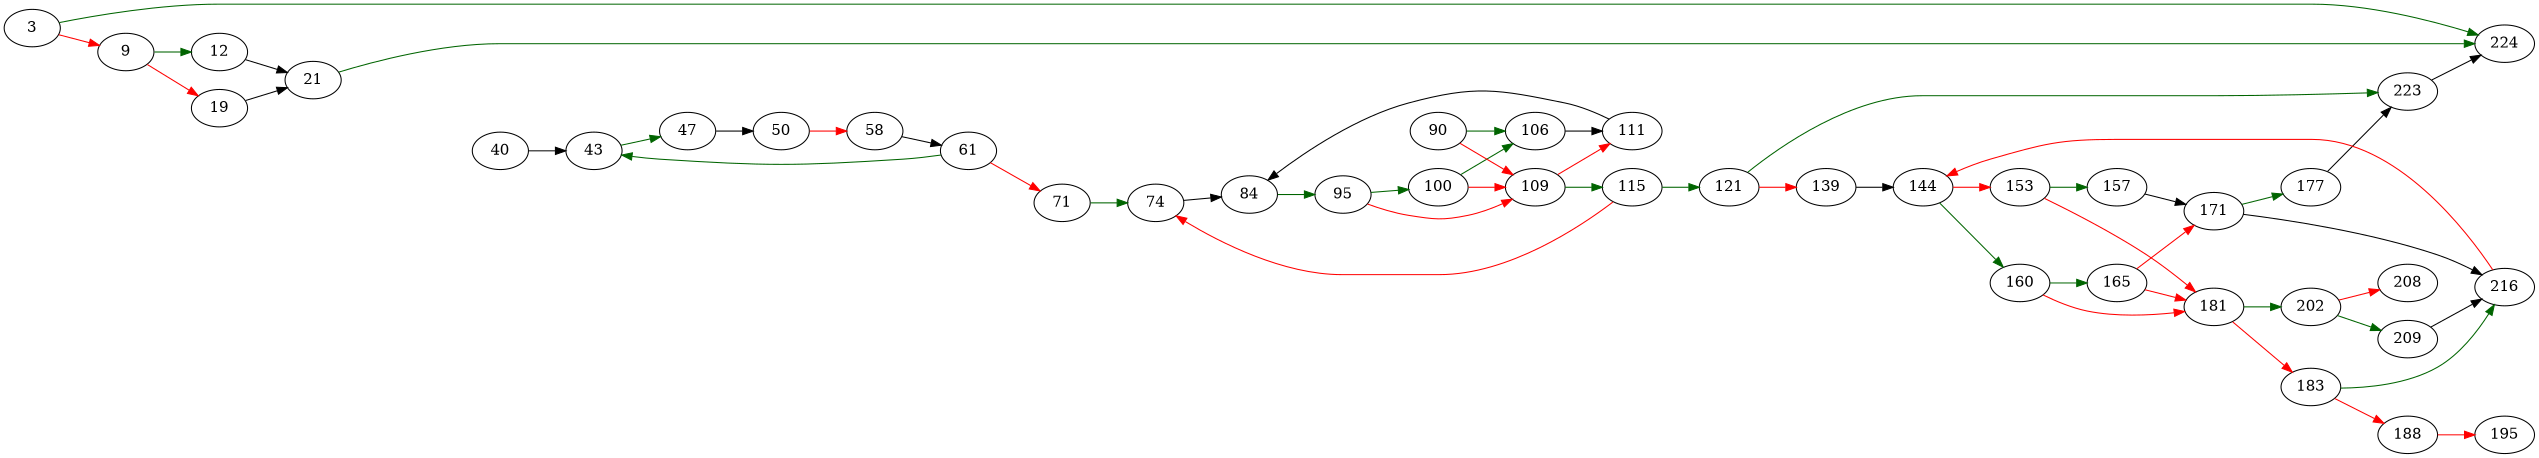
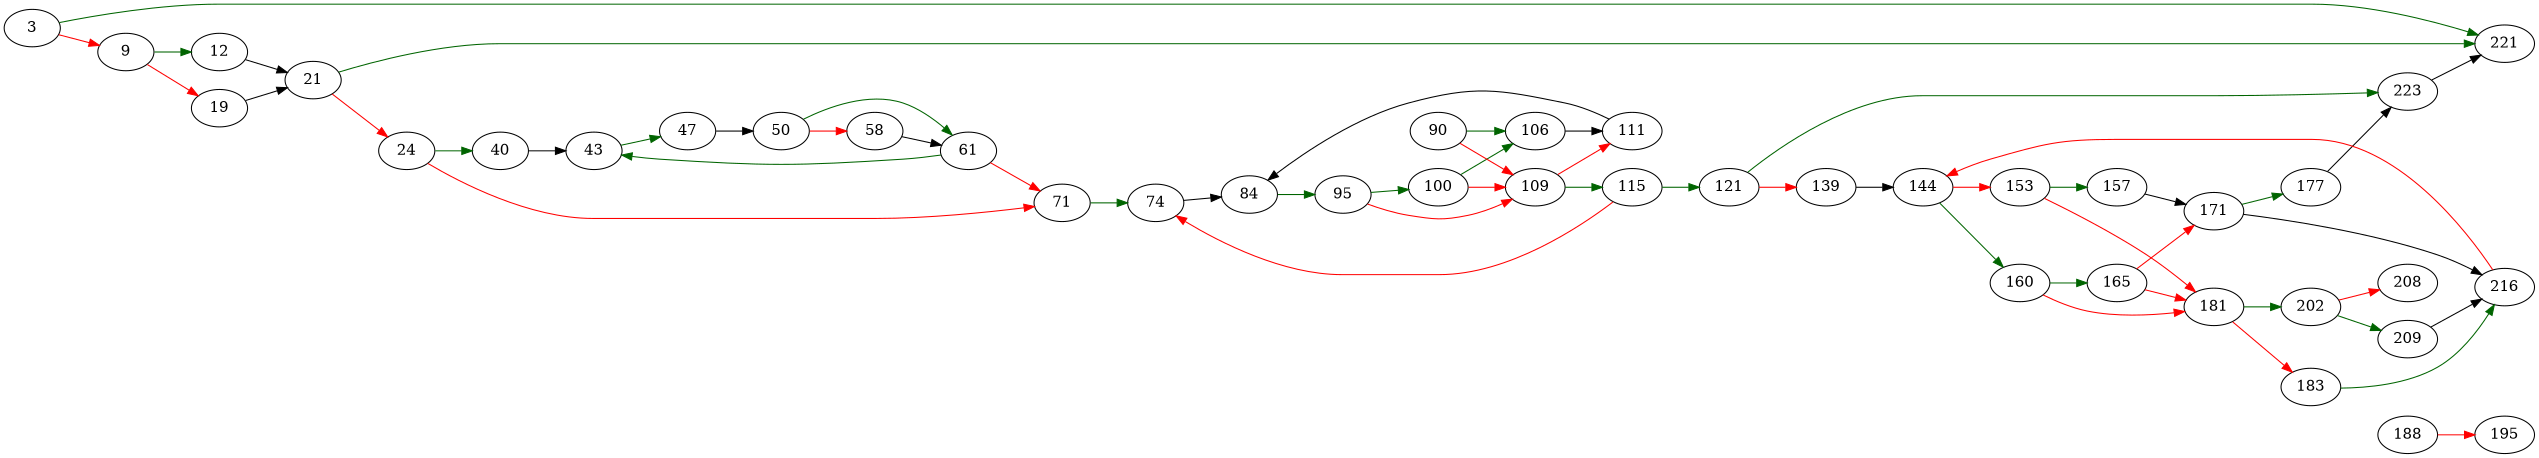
(2505, 44) -> (2505, 44)
none -> (876, 99)
none -> (407, 151)
(2355, 409) -> none
